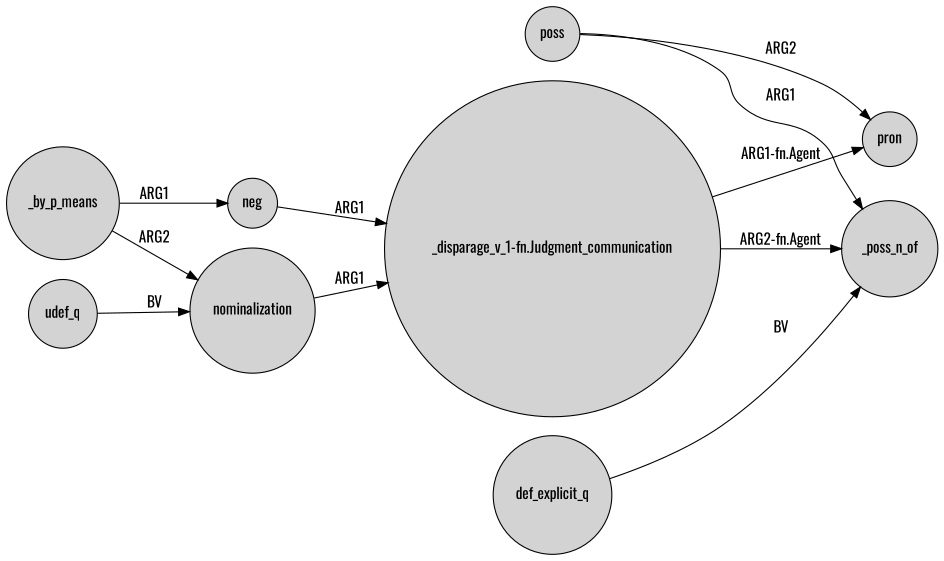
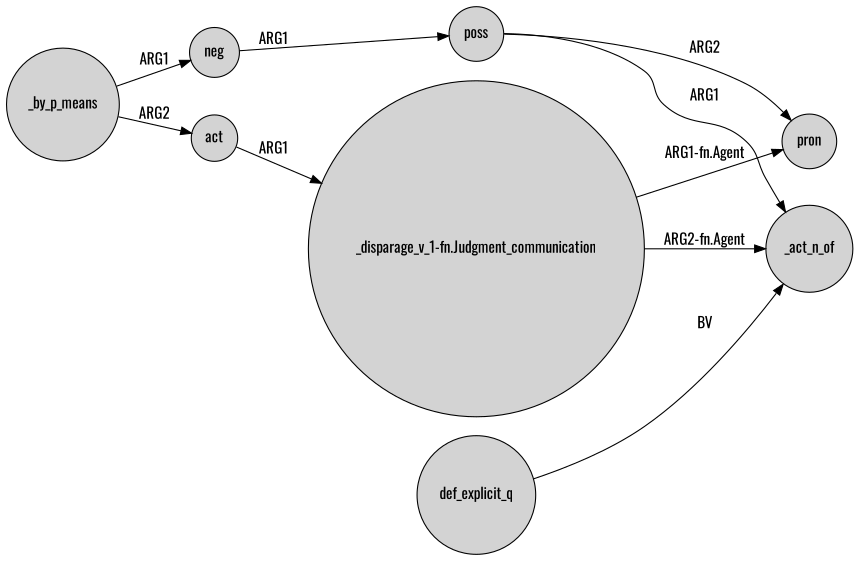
(326, 214) -> (339, 44)
(890, 249) -> (809, 249)
(253, 311) -> (214, 138)
(63, 314) -> none
